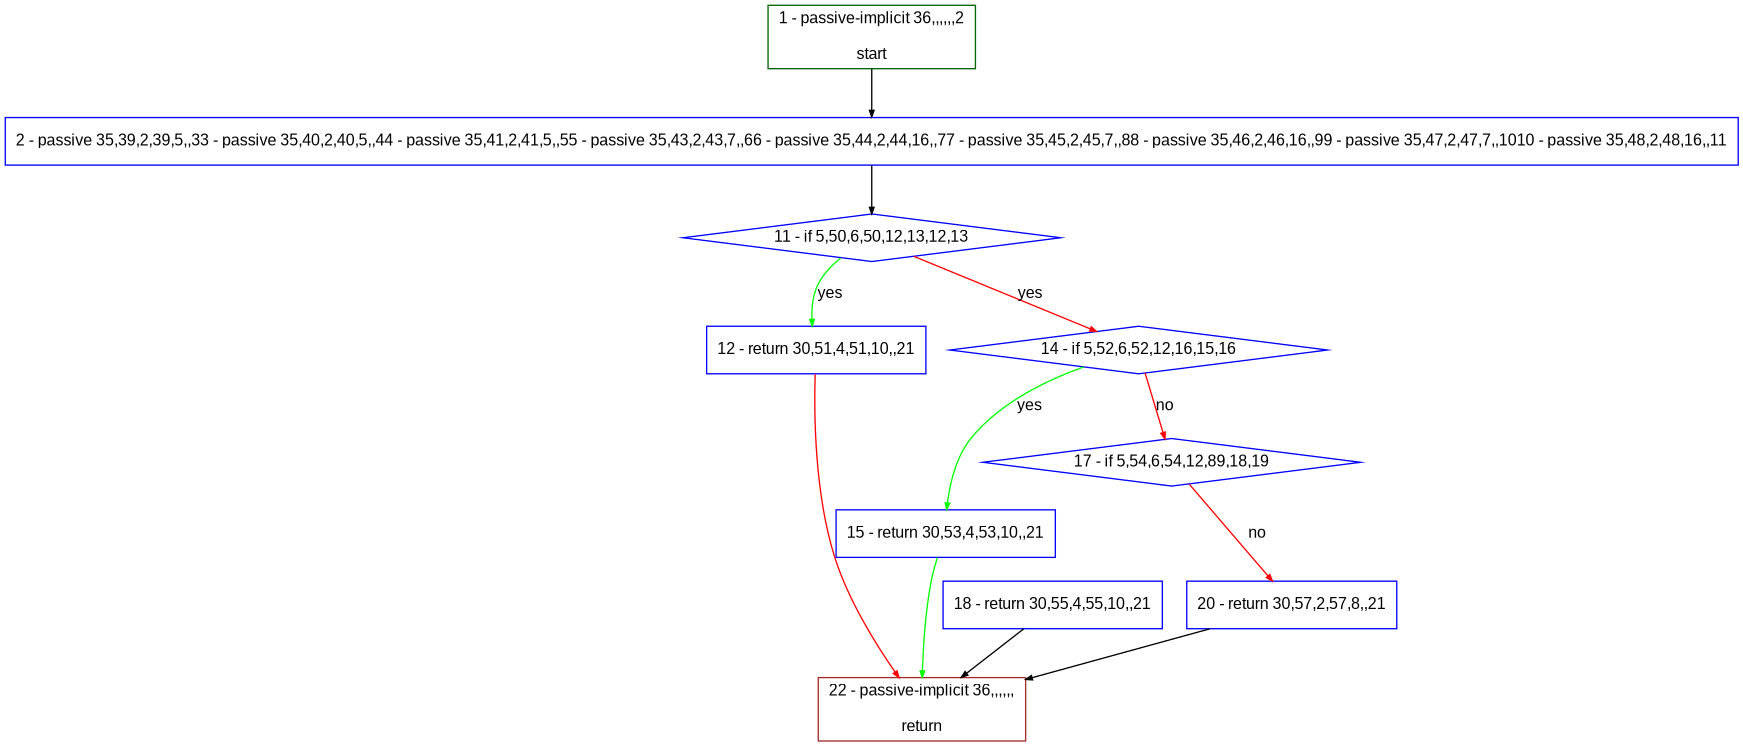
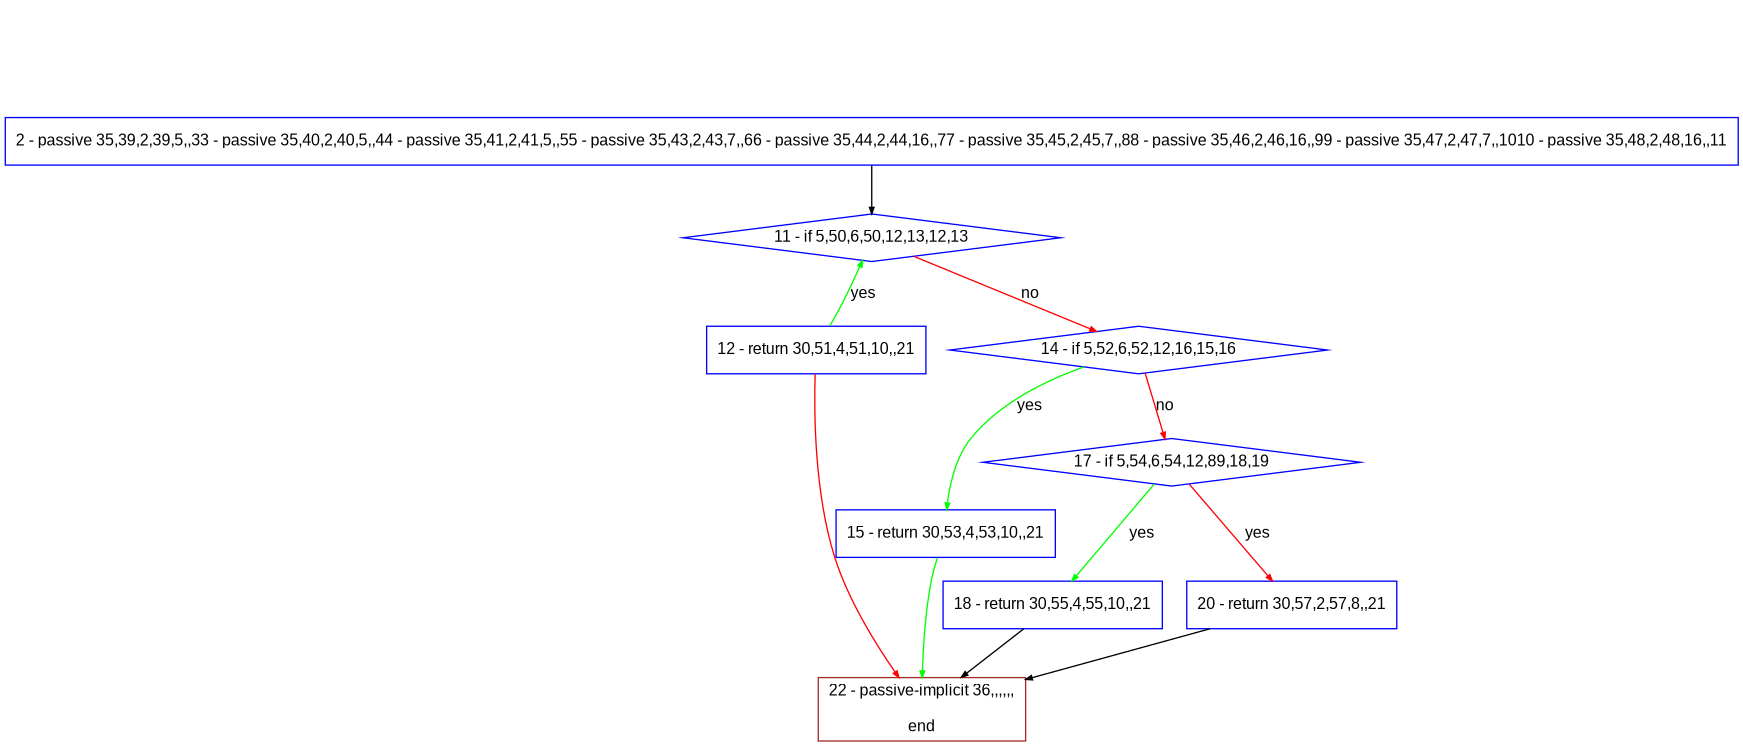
(872, 37) -> none
(818, 285) -> (846, 297)
(1030, 294) -> (1030, 294)
none -> (1115, 530)
(1257, 534) -> (1257, 534)
(922, 709) -> (922, 709)
